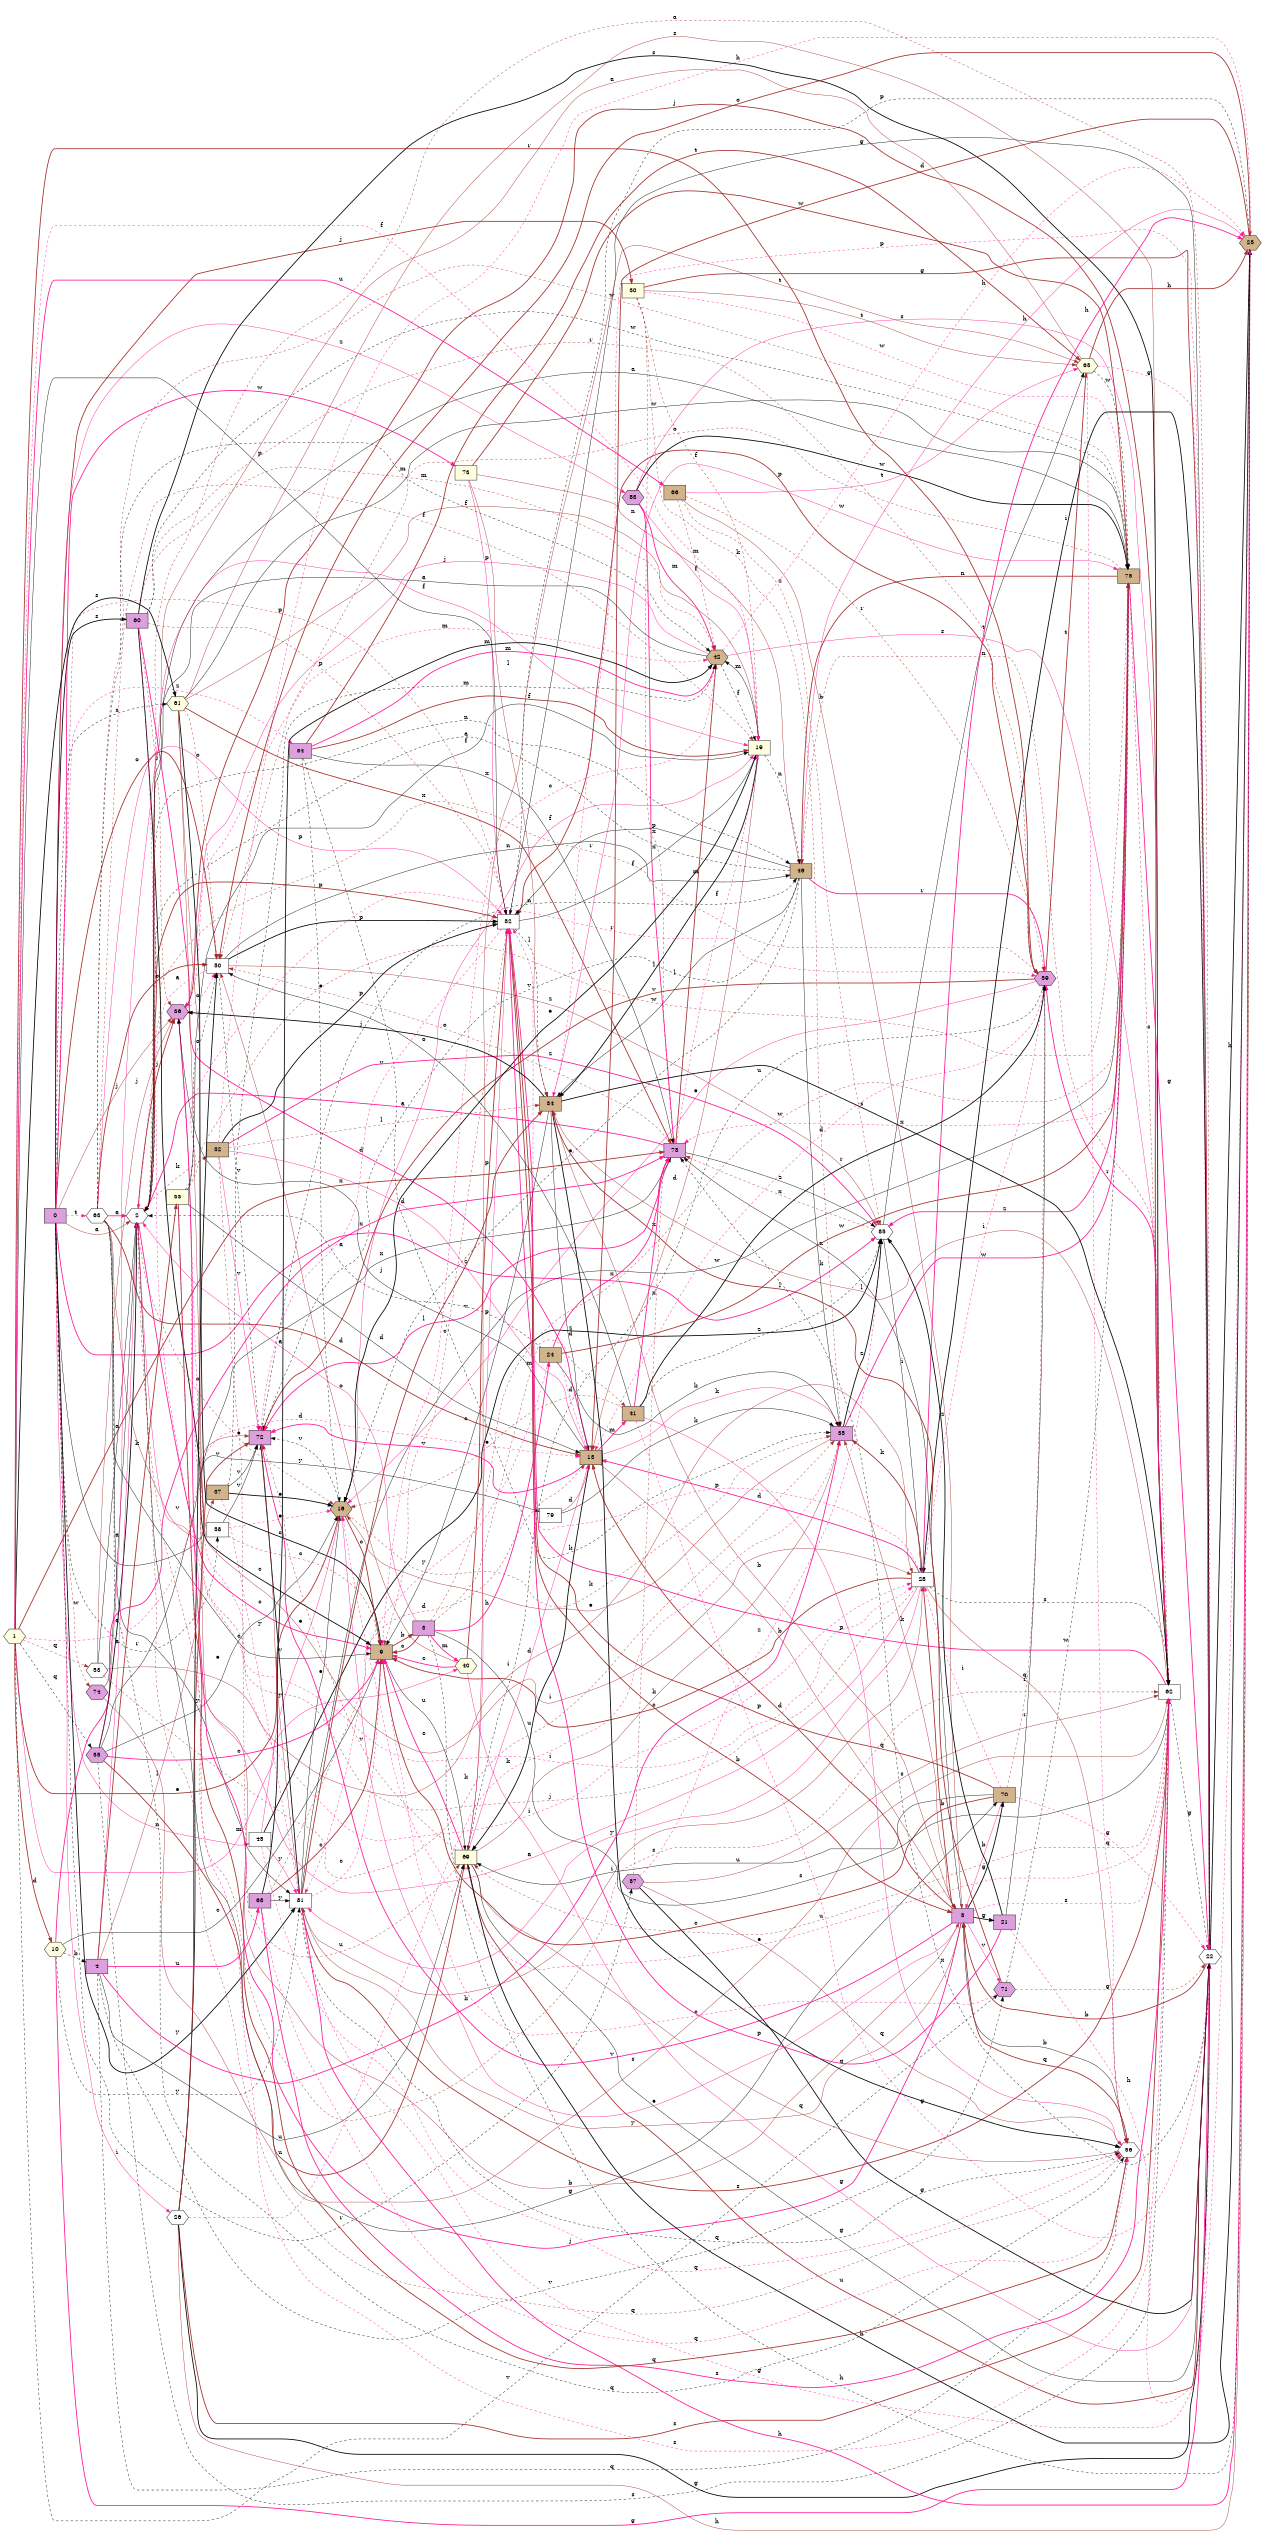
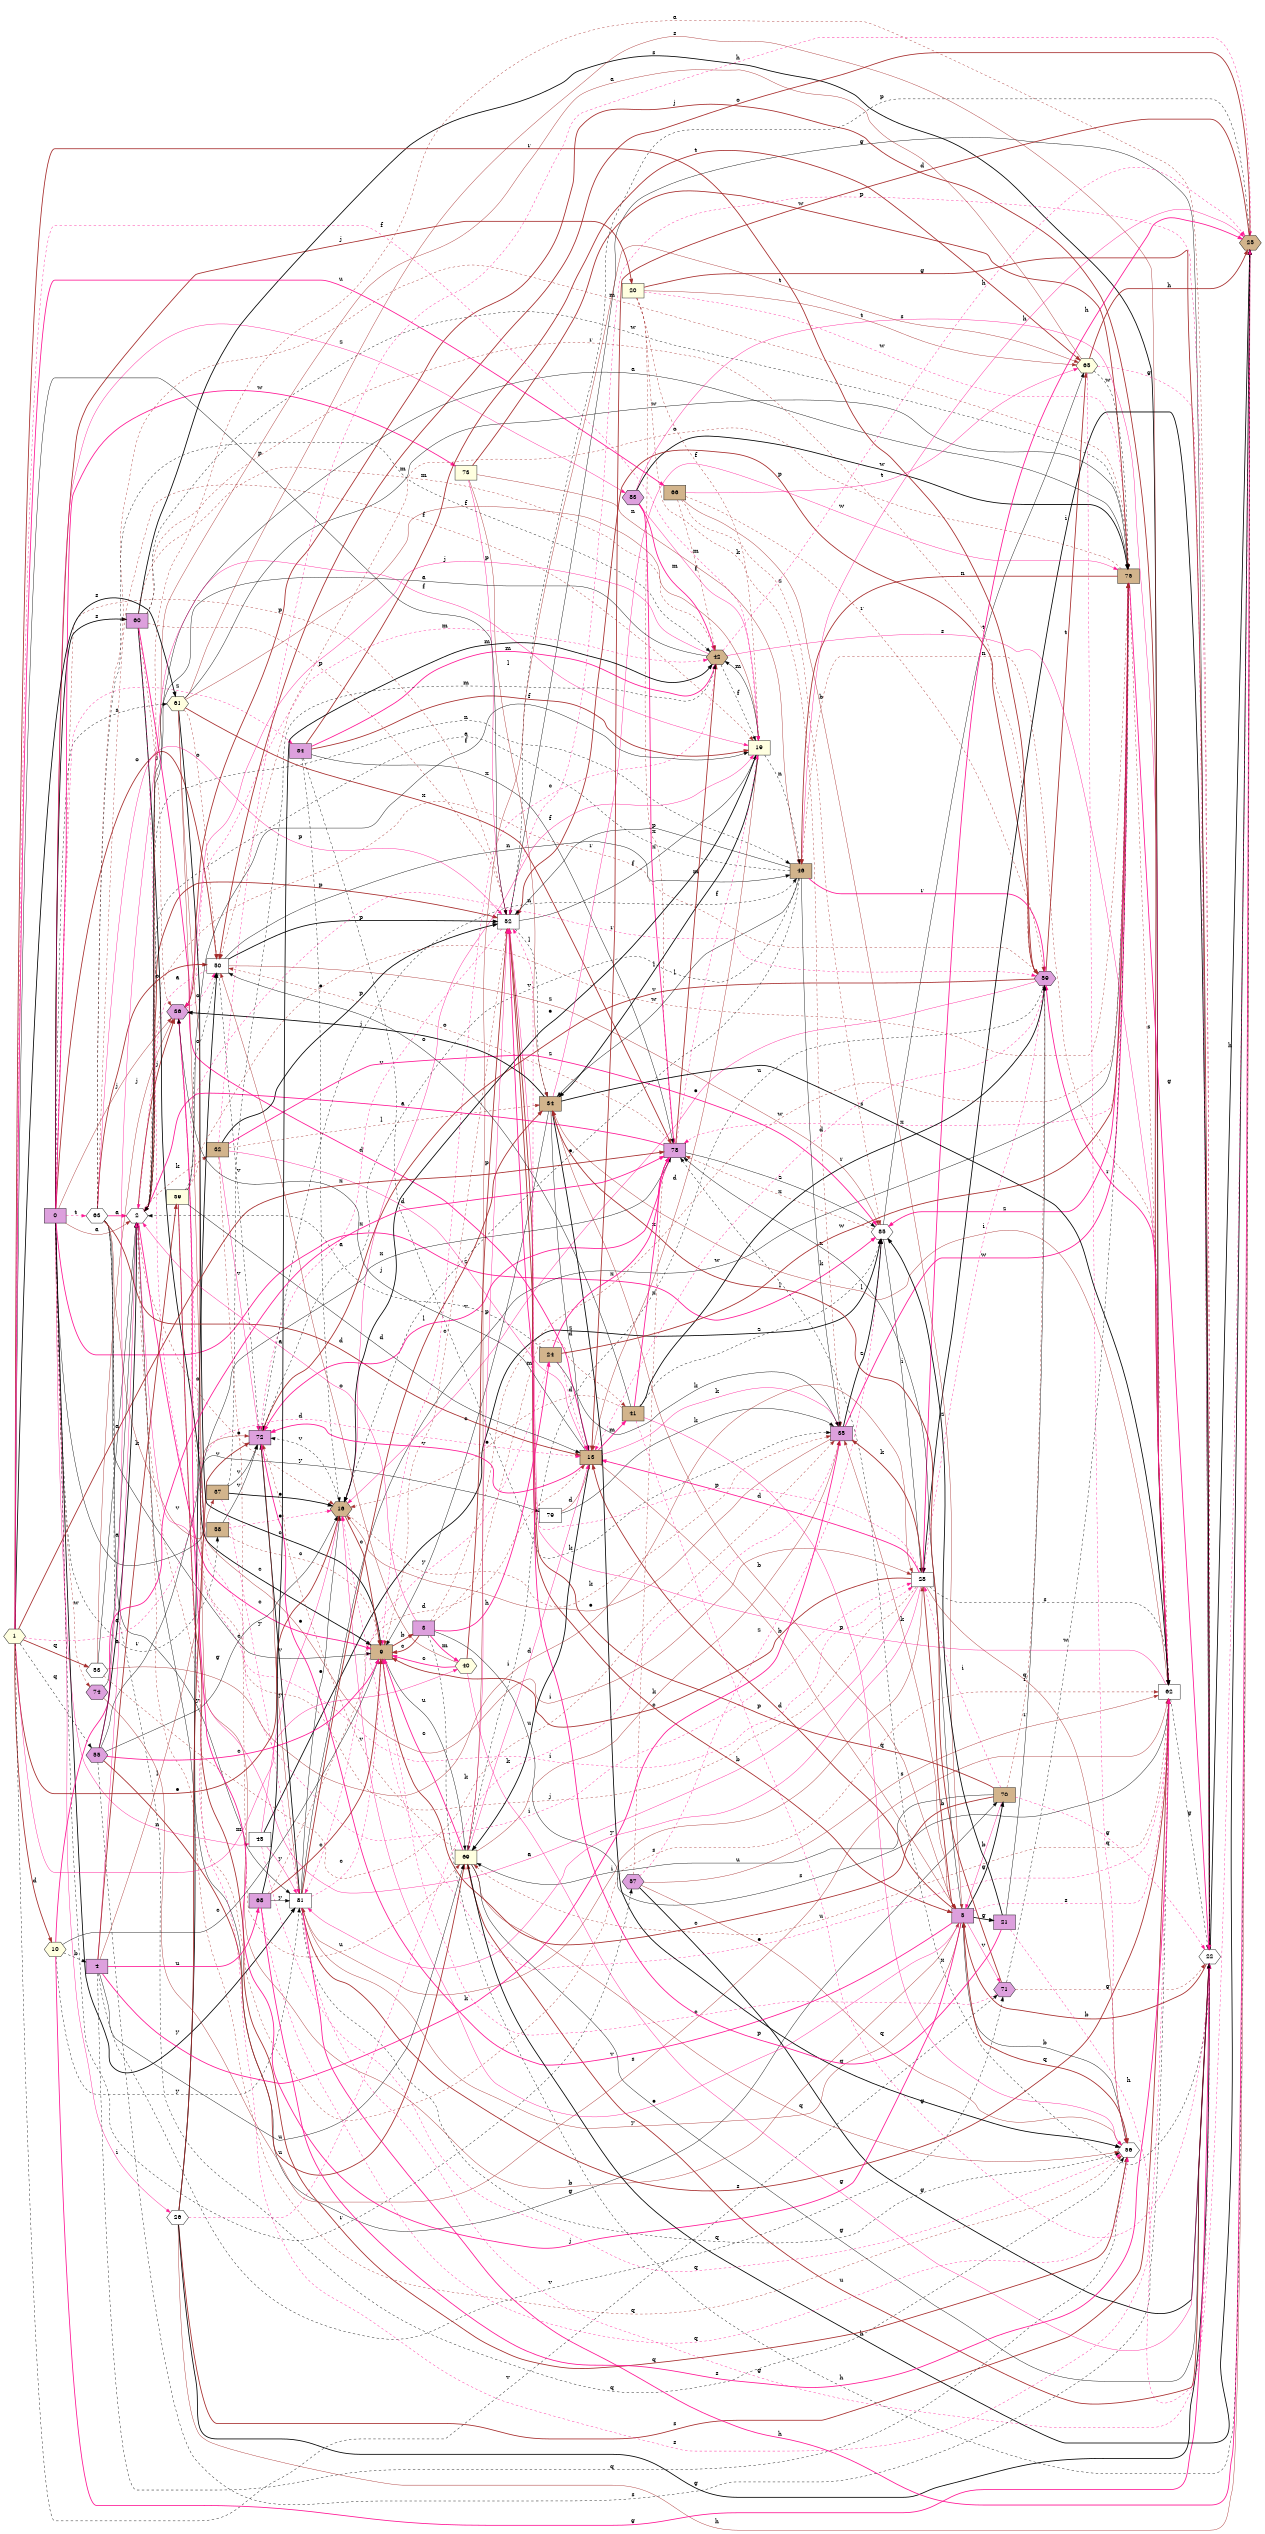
(633, 291) -> (633, 291)
(612, 295) -> (612, 295)
(1192, 329) -> (1124, 219)
(178, 1197) -> (178, 1197)
(218, 1530) -> (218, 1530)
(590, 1569) -> (590, 1569)
(54, 1653) -> (54, 1653)
(218, 1657) -> (218, 1657)
